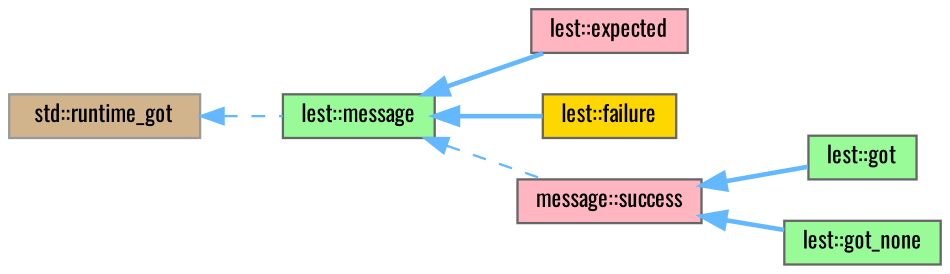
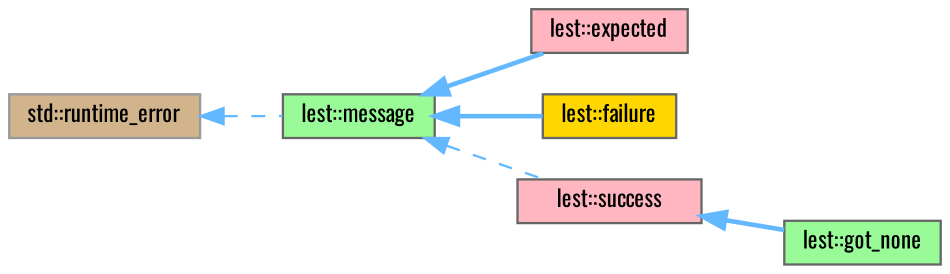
(105, 116) -> (105, 116)
(862, 158) -> none
(610, 201) -> (610, 201)
